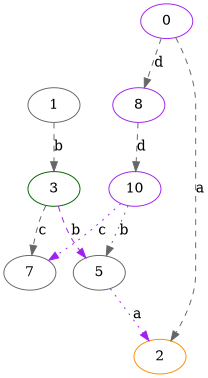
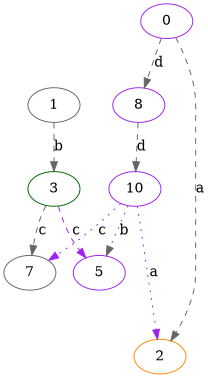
(76, 231) -> (76, 231)
(99, 273) -> (99, 273)
(127, 311) -> (147, 268)
